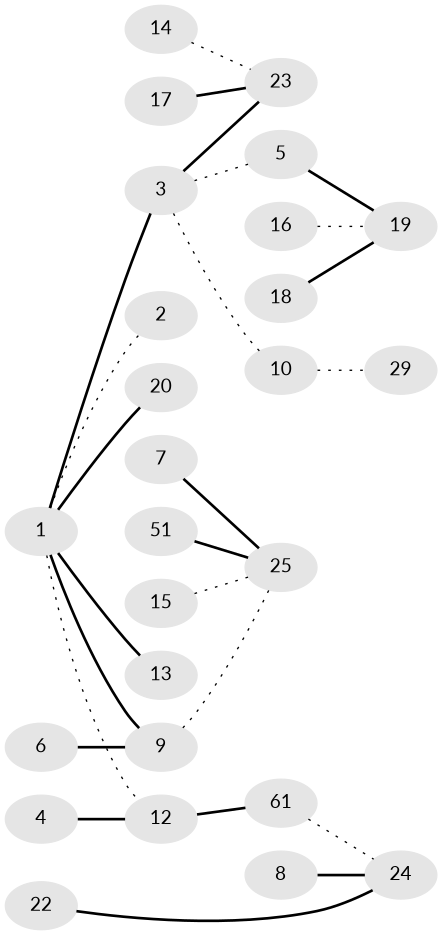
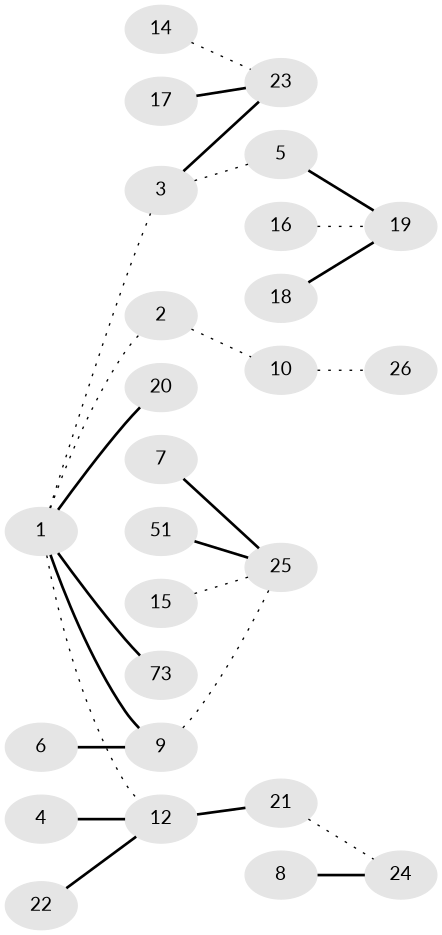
(212, 285) -> (221, 343)
(98, 360) -> (98, 360)
(401, 370) -> (401, 370)
(161, 675) -> (161, 675)
(281, 803) -> (281, 803)
(227, 920) -> (101, 862)
